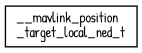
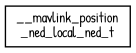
(71, 26) -> (68, 26)
